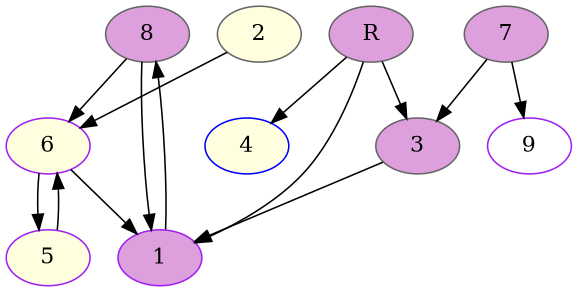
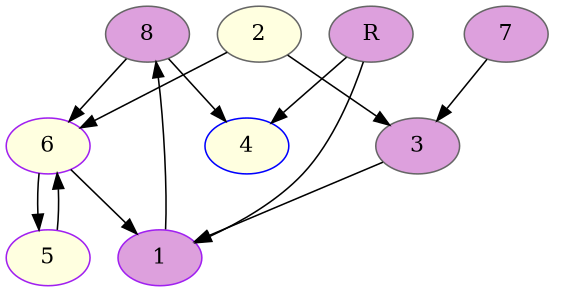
(391, 83) -> (332, 86)
(143, 138) -> (192, 84)
(529, 146) -> none
